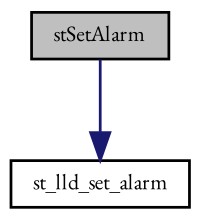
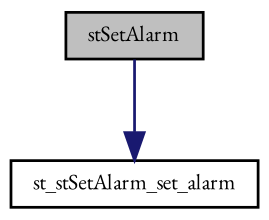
(100, 184) -> (135, 184)
